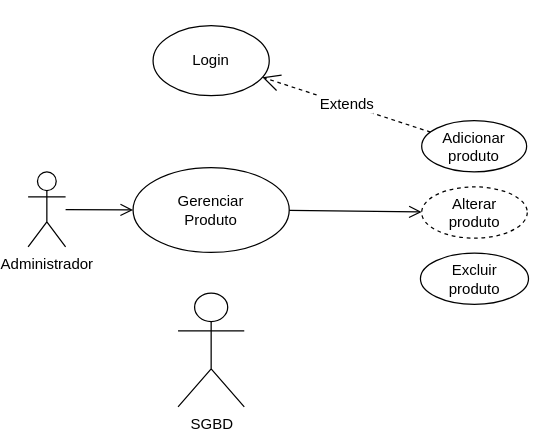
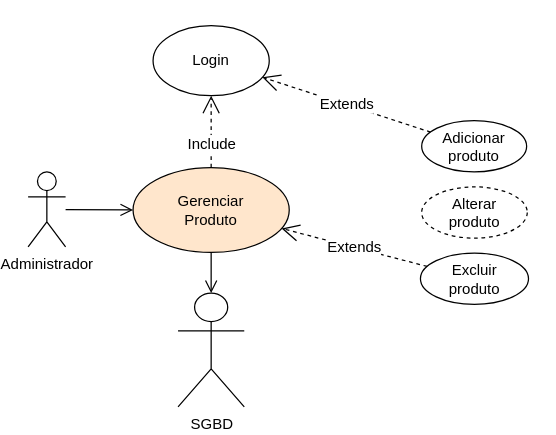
none -> (211, 133)
(211, 210) -> (211, 210)
(354, 211) -> (211, 271)
none -> (355, 248)
